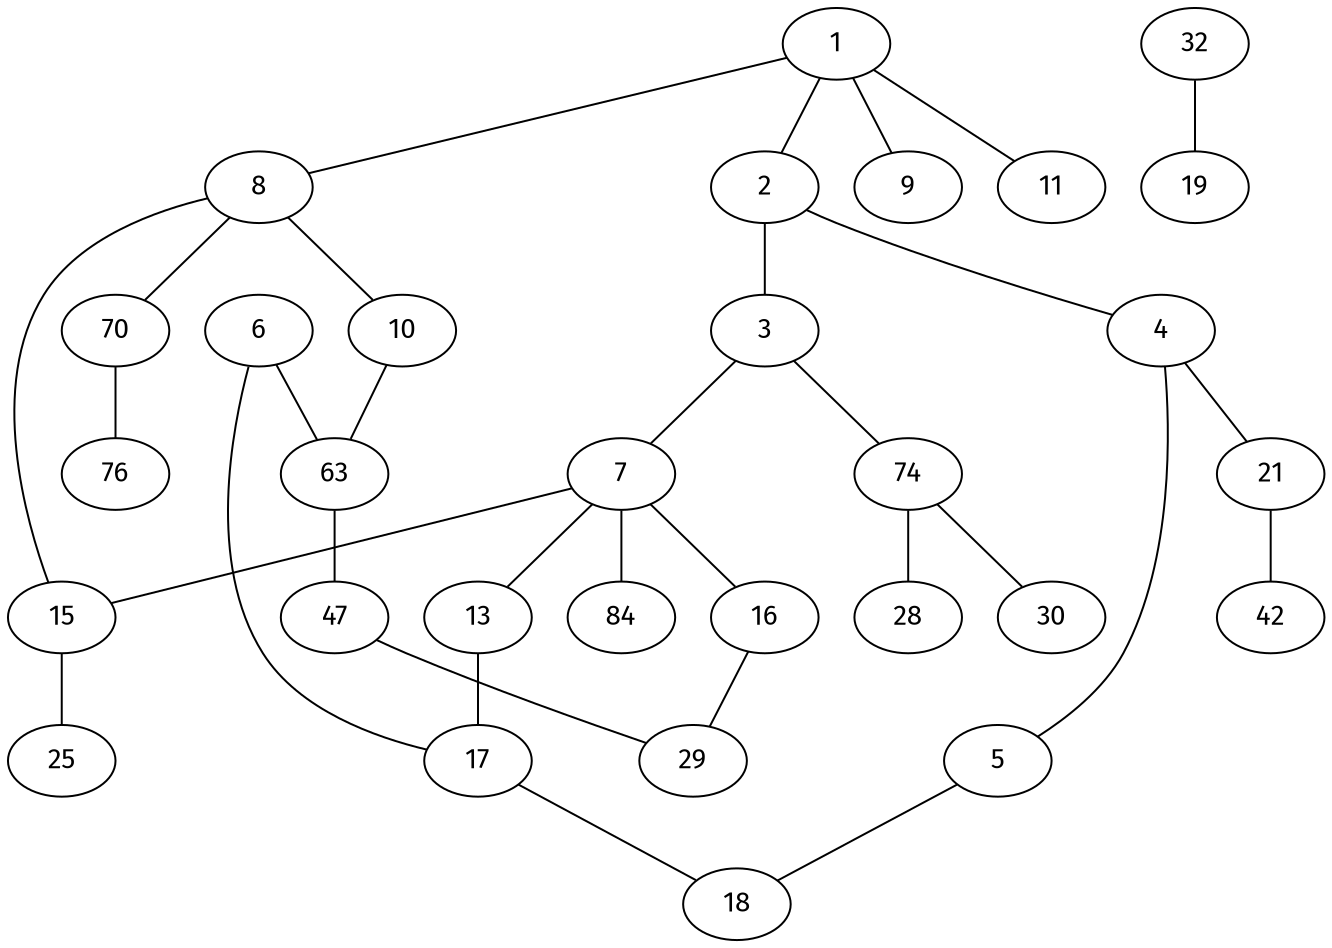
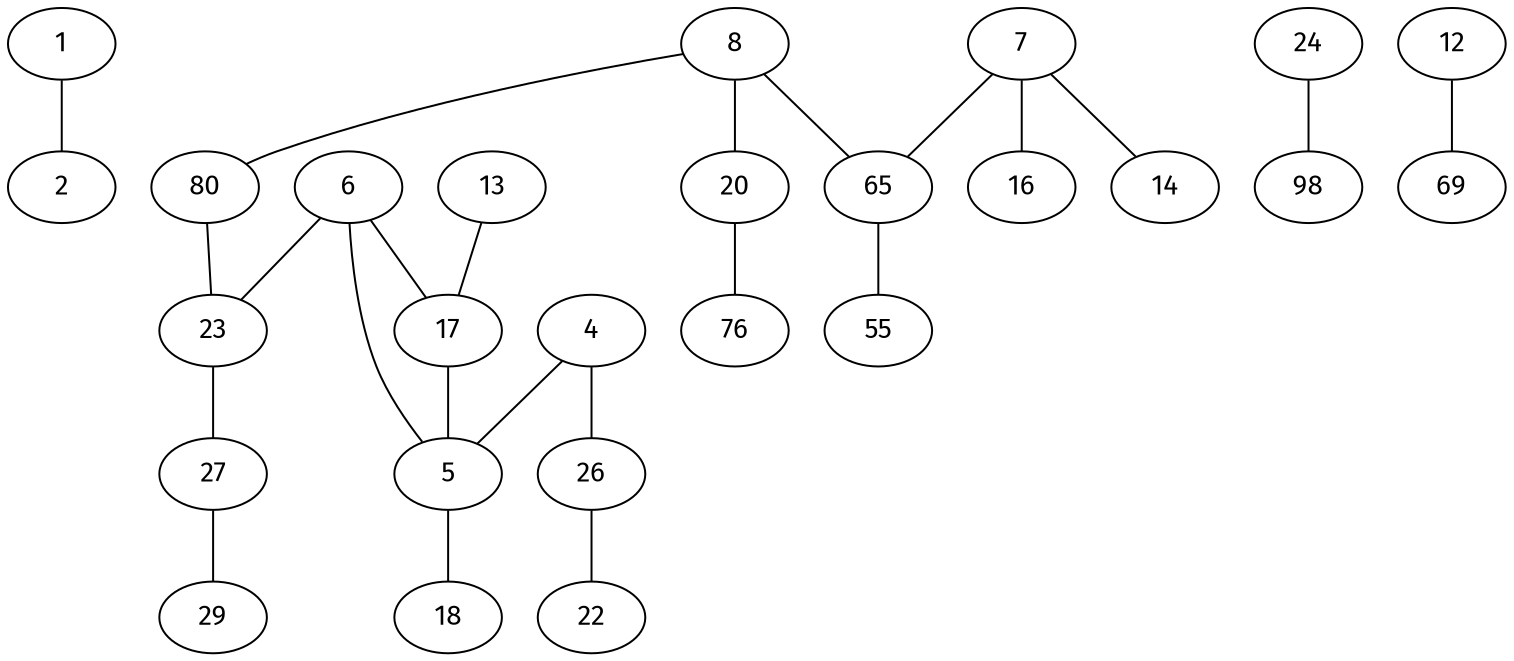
(1195, 44) -> (1452, 44)
(548, 116) -> none
(908, 187) -> none
(1052, 187) -> none
(1195, 187) -> (1452, 187)
(958, 267) -> none
(116, 331) -> (735, 187)
(402, 331) -> (205, 187)
(765, 331) -> none
none -> (367, 339)
(335, 474) -> (213, 331)
(908, 474) -> (1309, 44)
(1271, 474) -> (592, 474)
(550, 546) -> none
(62, 617) -> (878, 187)
(335, 617) -> (213, 474)
(621, 617) -> (1165, 187)
(908, 617) -> (1309, 187)
(1052, 617) -> none
(1271, 617) -> (592, 617)
(729, 689) -> none
(62, 761) -> (878, 331)
(607, 832) -> (448, 403)
